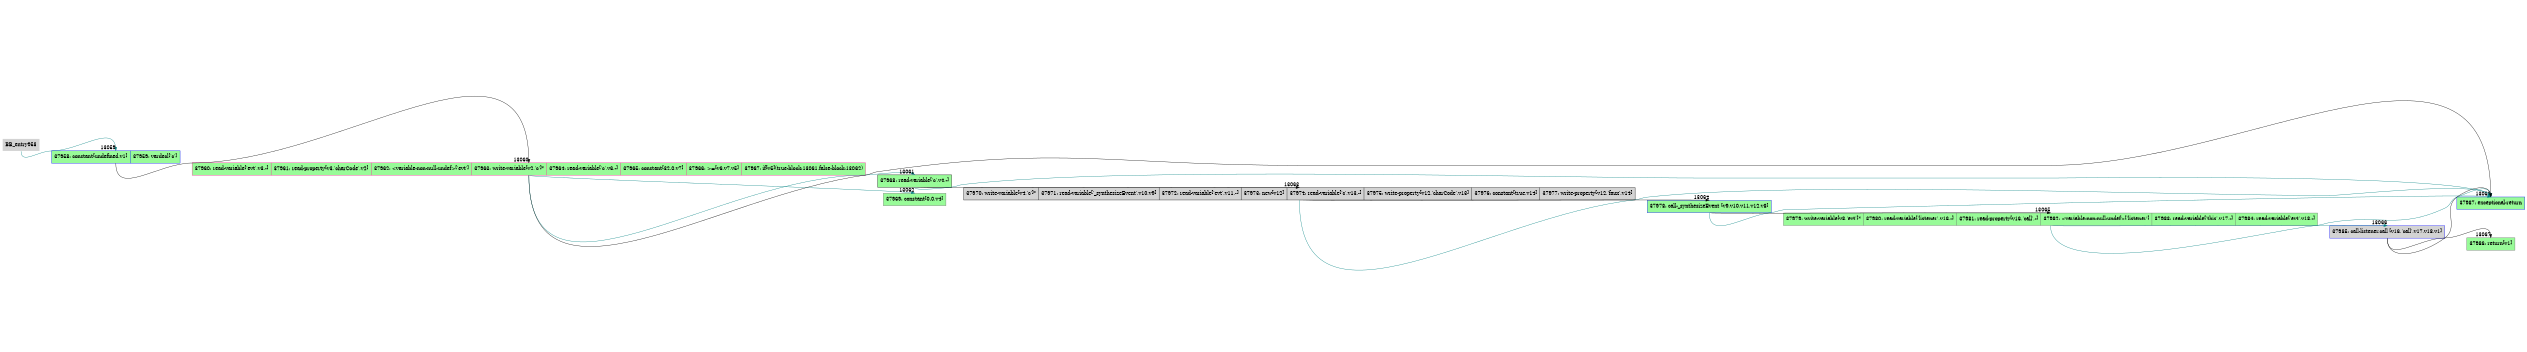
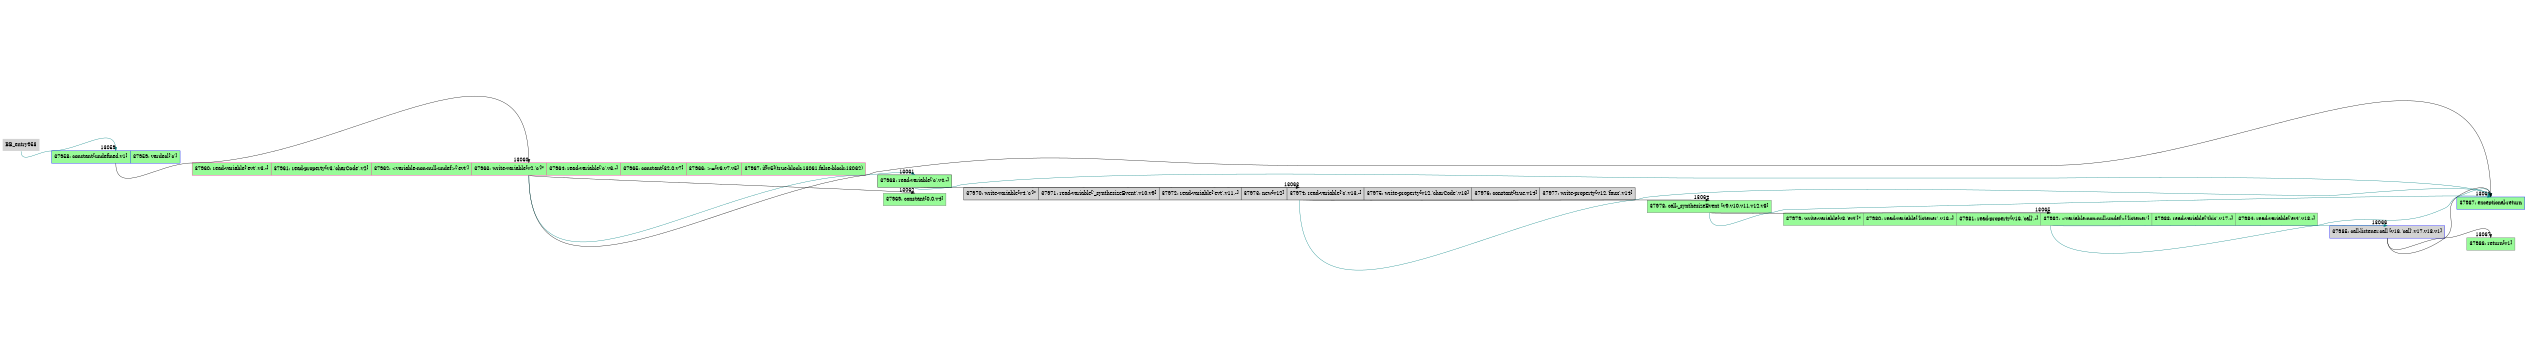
(720, 184) -> (720, 184)
(1709, 207) -> (1709, 207)
